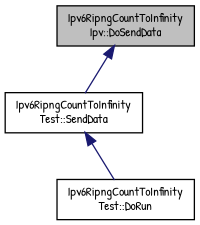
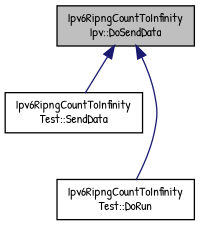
(103, 162) -> (157, 119)
